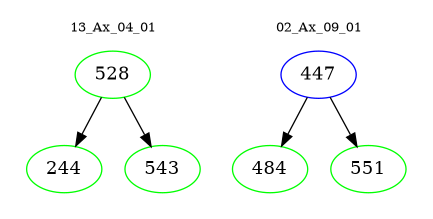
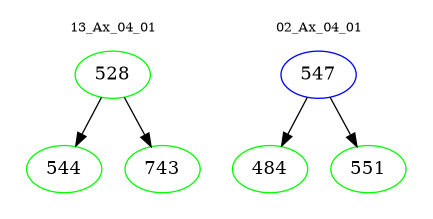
(319, 28) -> (319, 28)
(319, 75) -> (319, 75)
(64, 169) -> (64, 169)
(163, 169) -> (163, 169)
